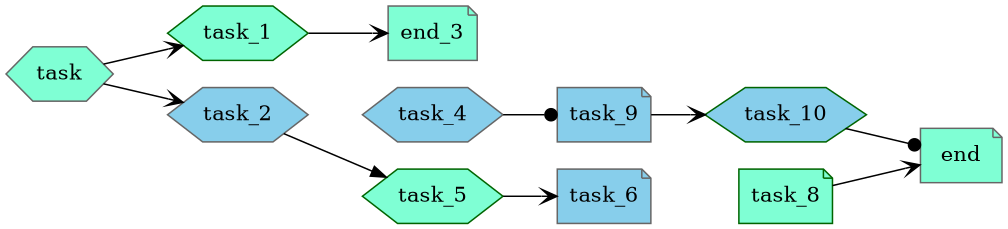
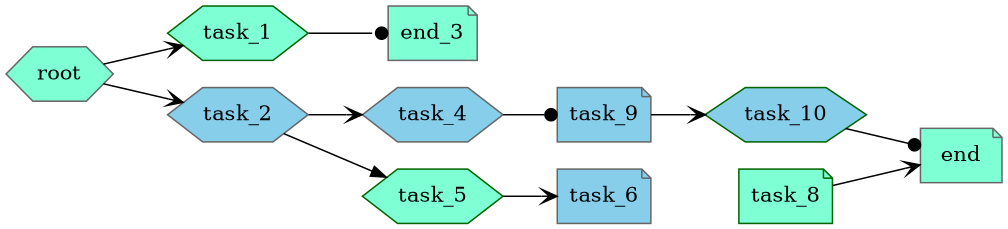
(340, 33) -> (340, 33)
(60, 74) -> (60, 74)
none -> (328, 115)
